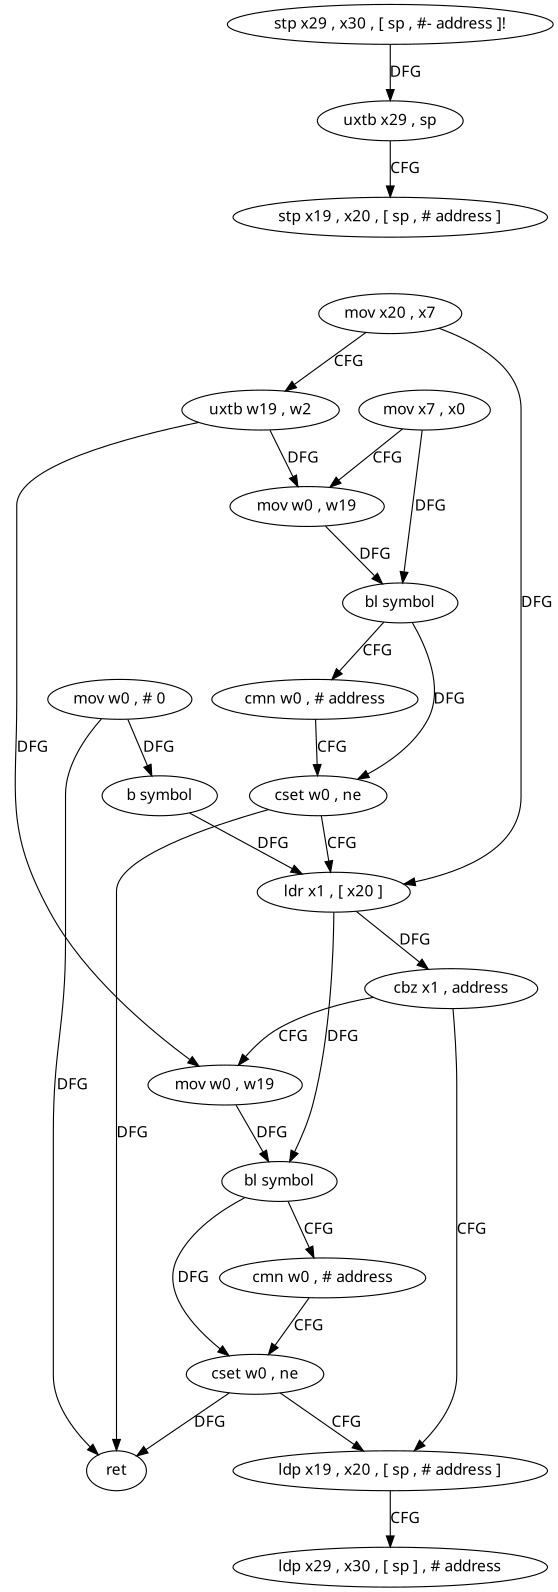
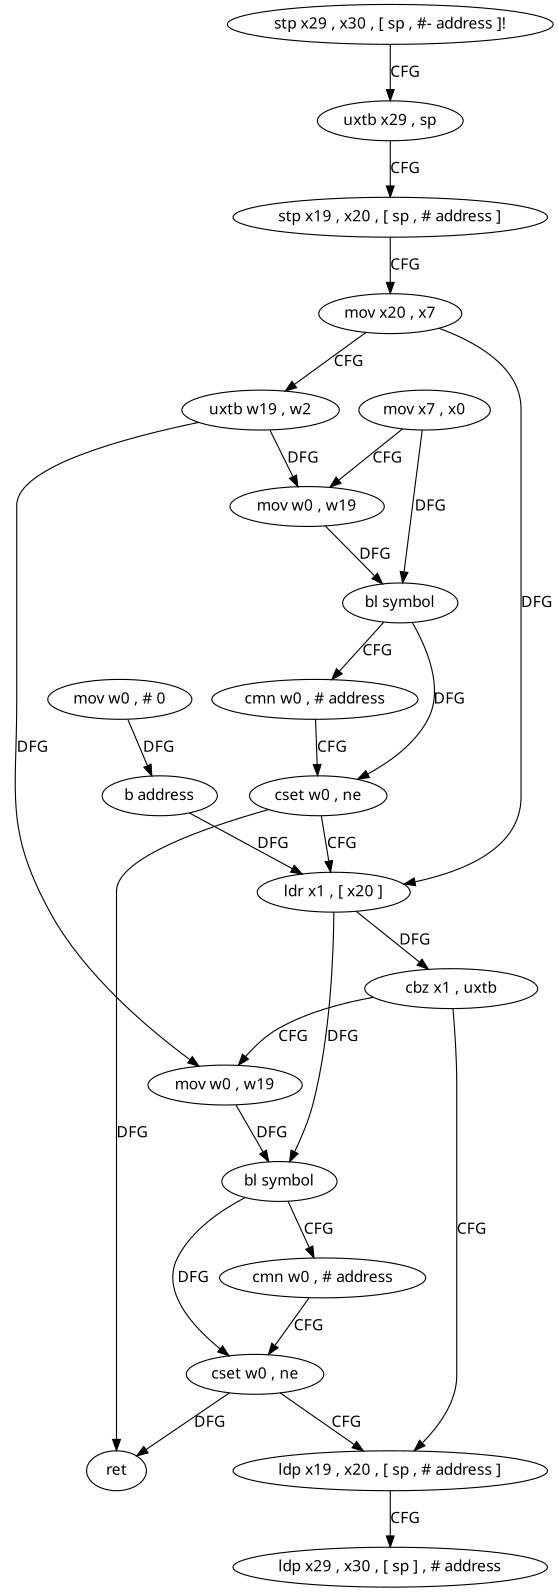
(406, 73) -> (406, 73)
none -> (390, 260)
(160, 796) -> (160, 796)
(451, 989) -> (451, 989)
(55, 1083) -> none
